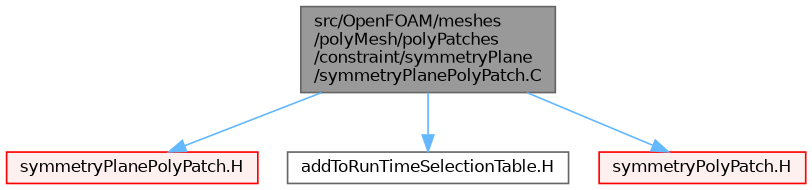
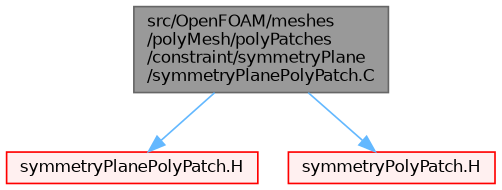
(428, 168) -> none
